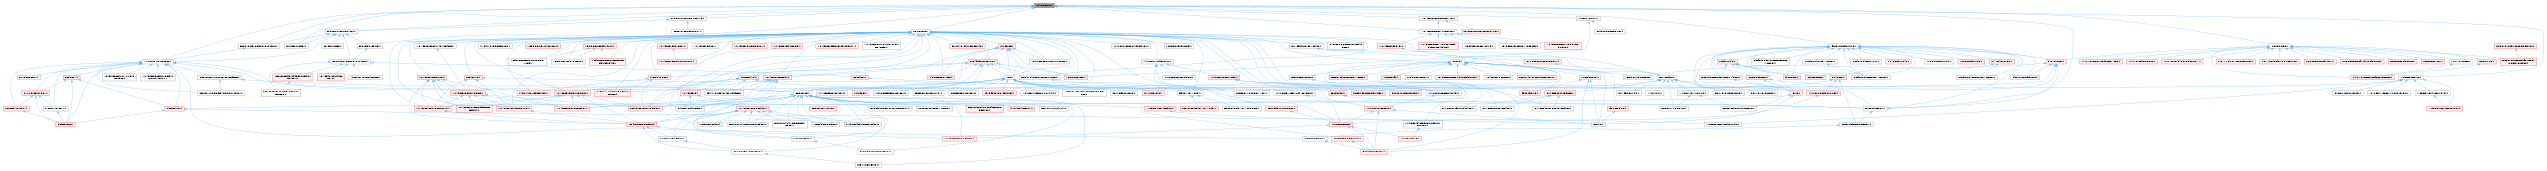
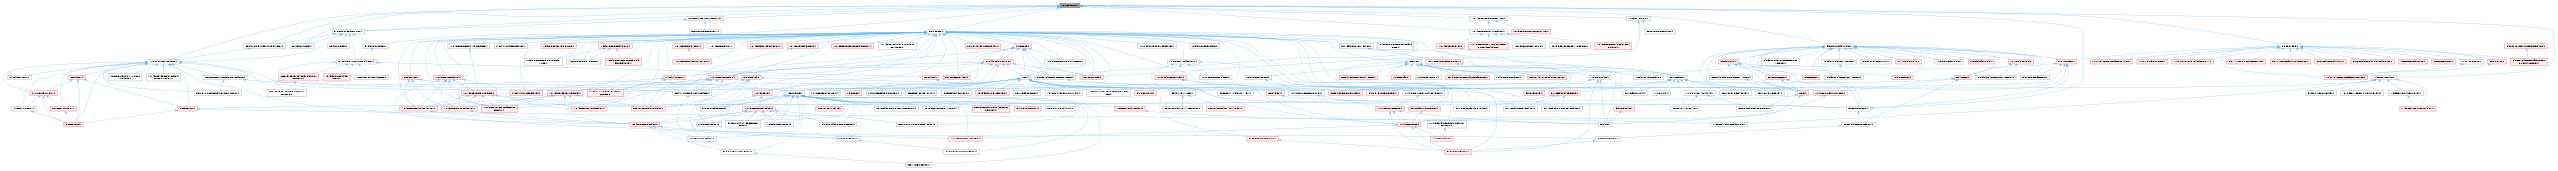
(722, 134) -> (727, 134)
